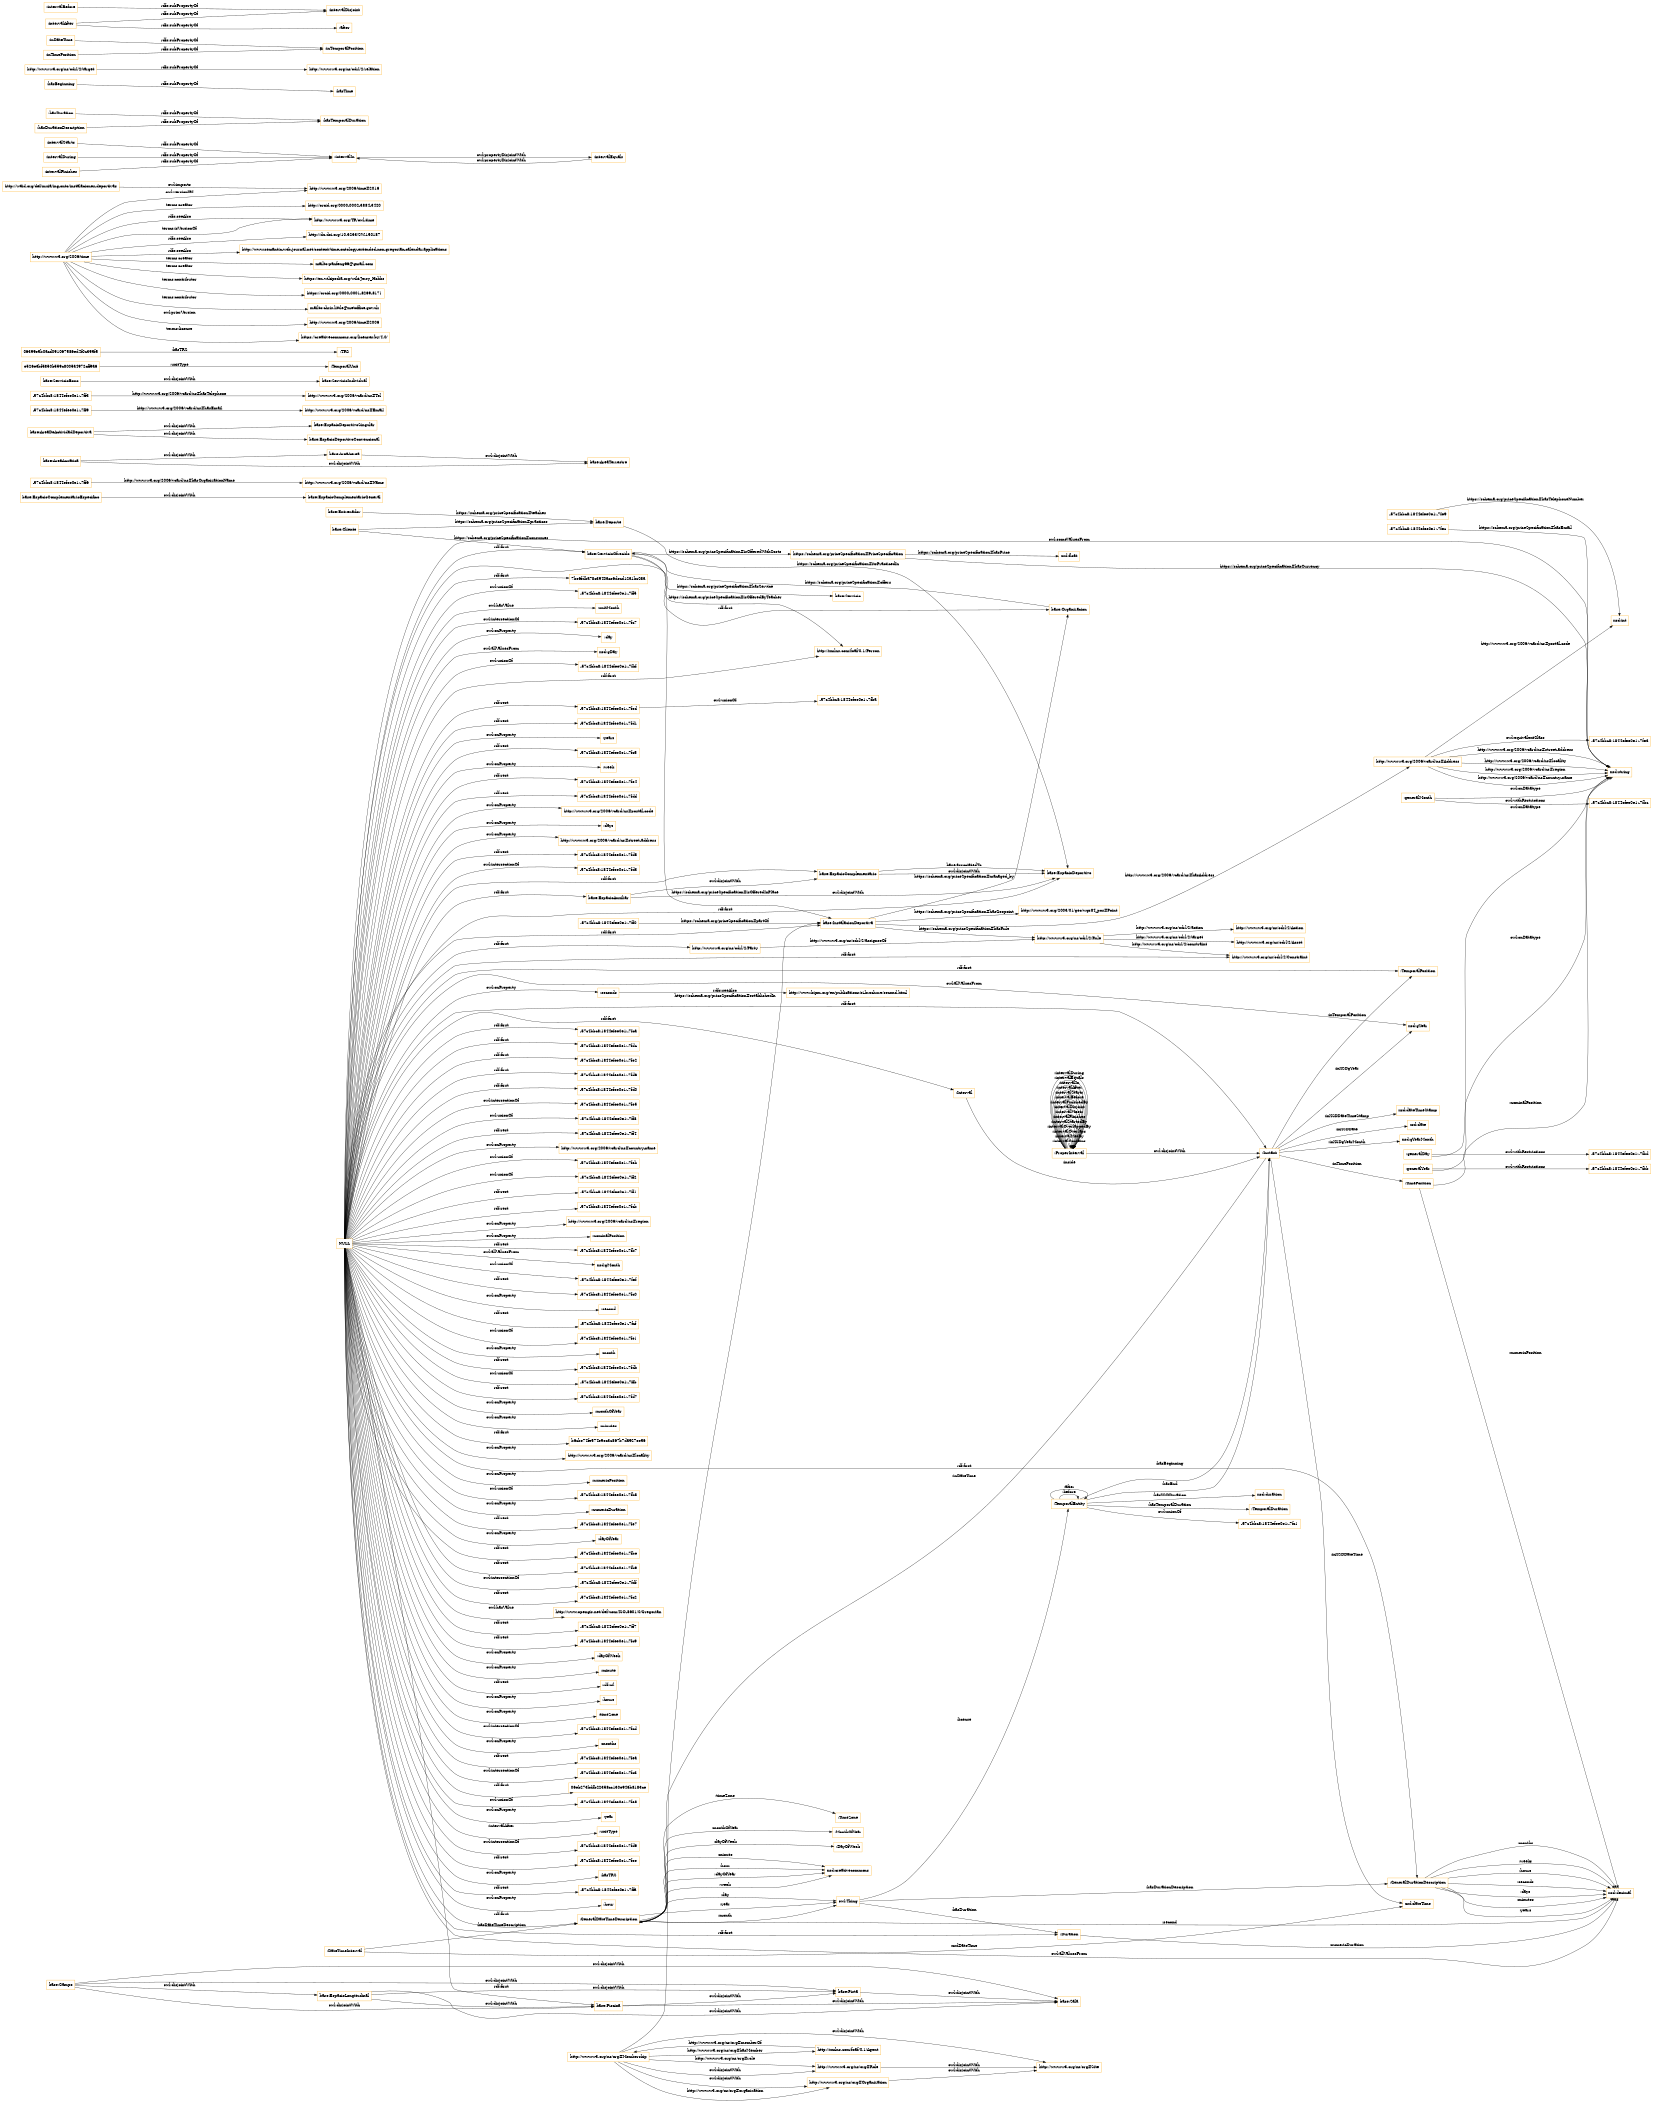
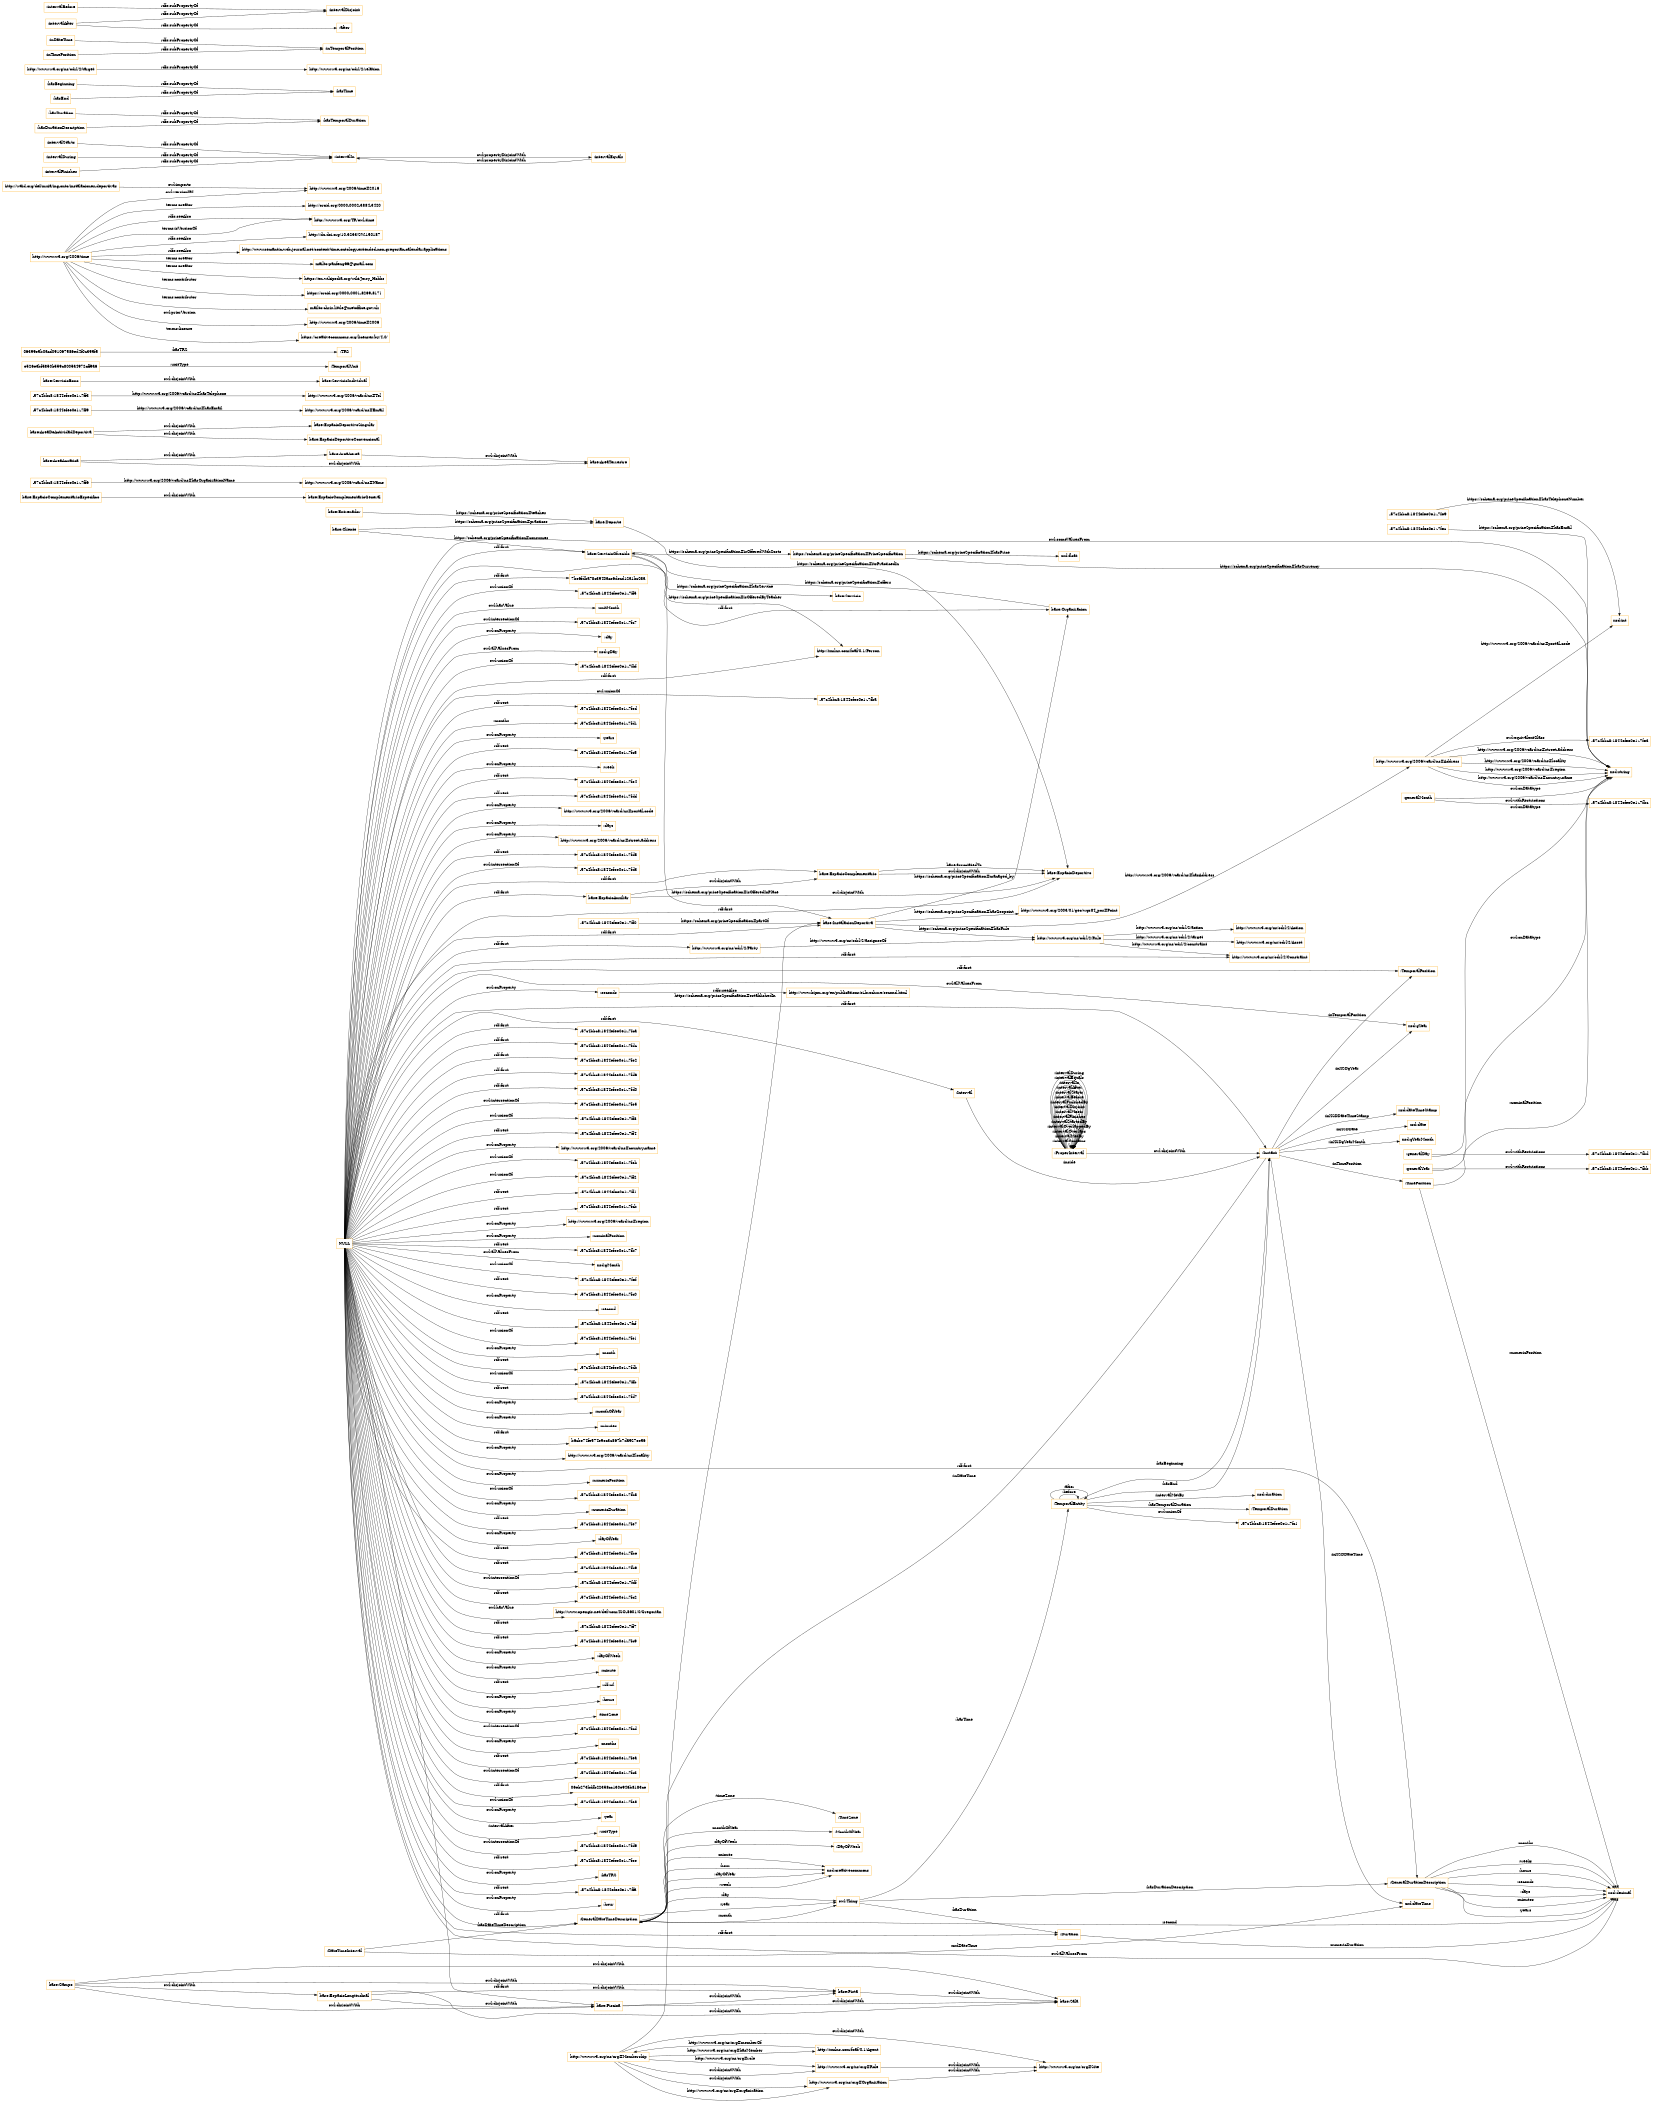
none -> (61, 99)
(727, 705) -> (437, 724)
(501, 721) -> (501, 721)
(1170, 1495) -> (1170, 1495)
(964, 1720) -> (964, 1720)
